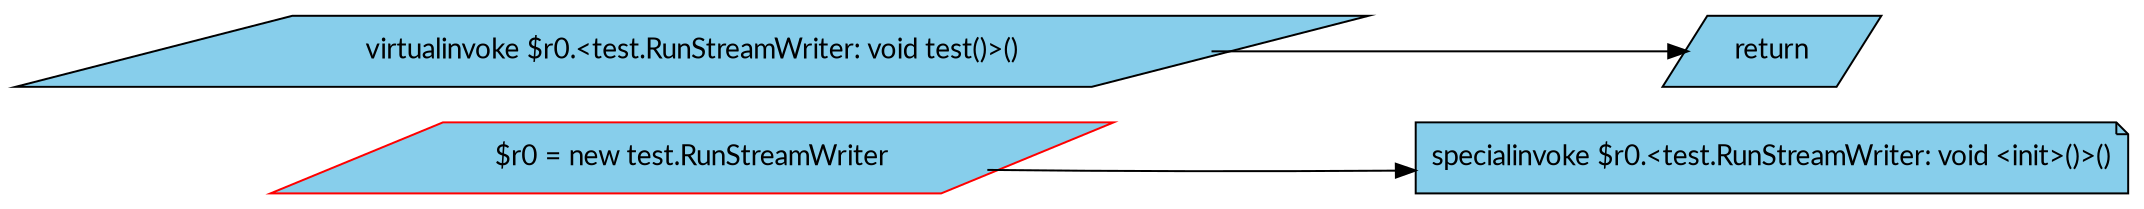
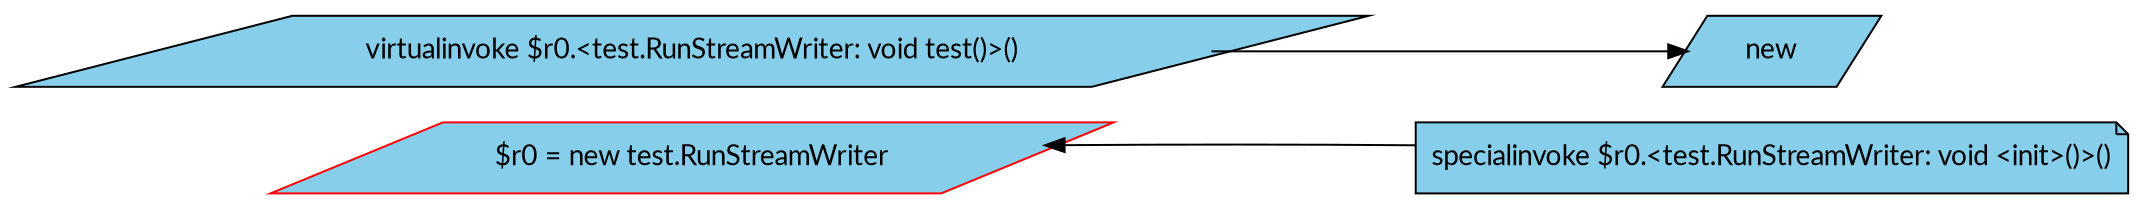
(1772, 51) -> (1772, 51)
(1191, 171) -> (1240, 145)
